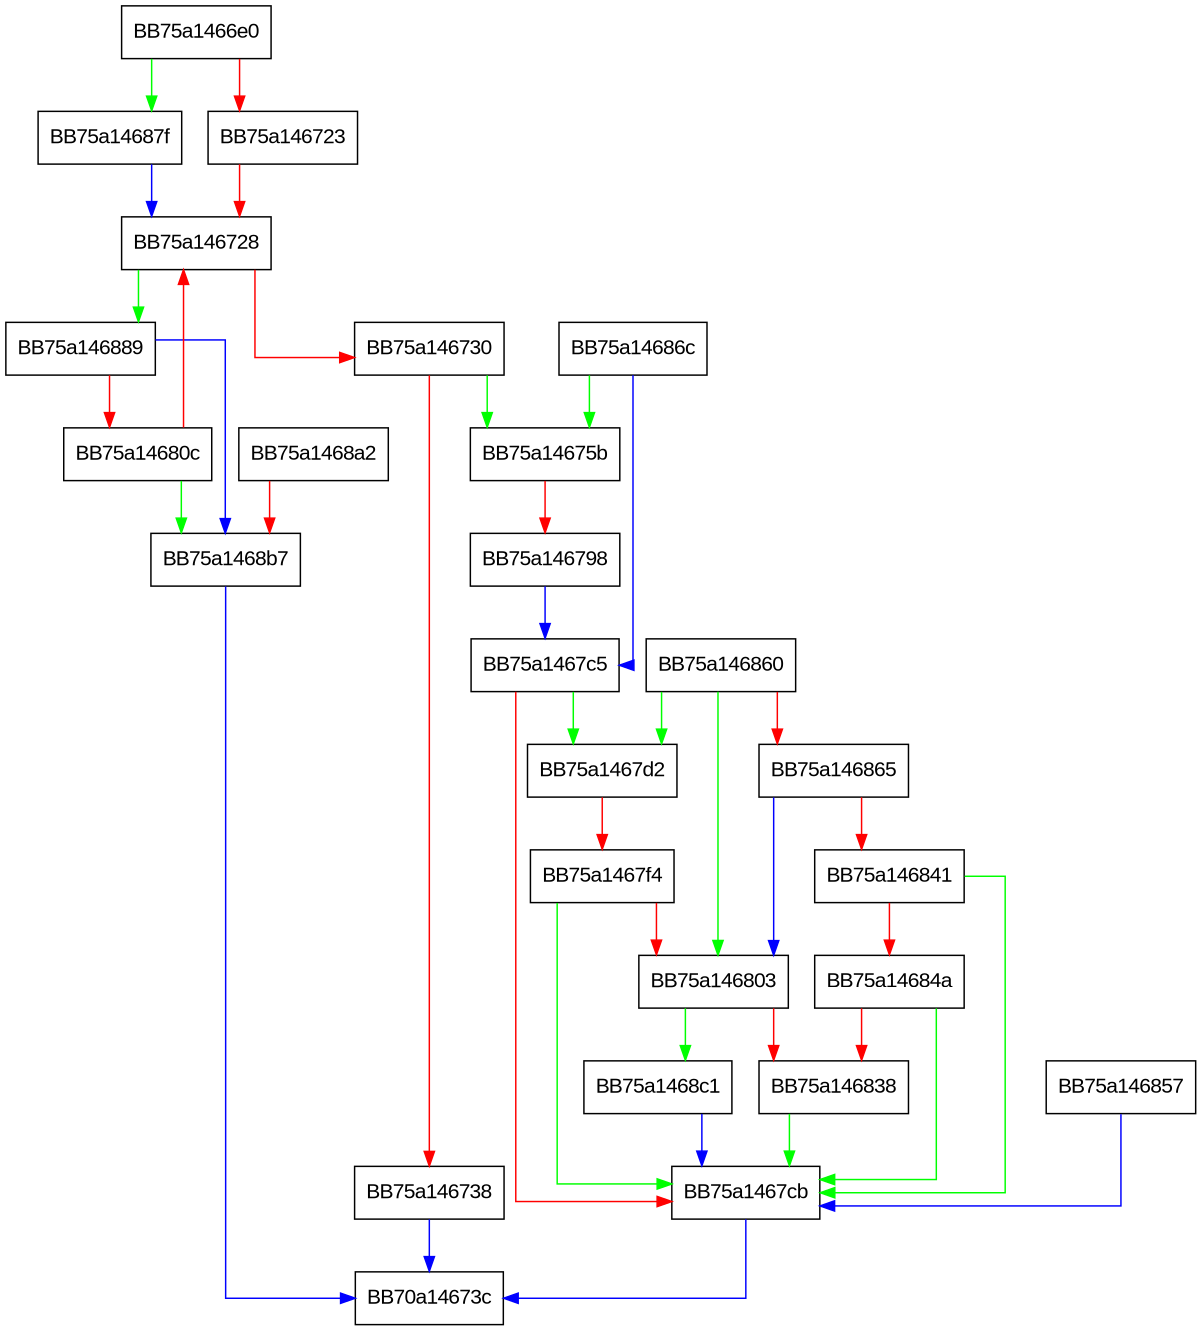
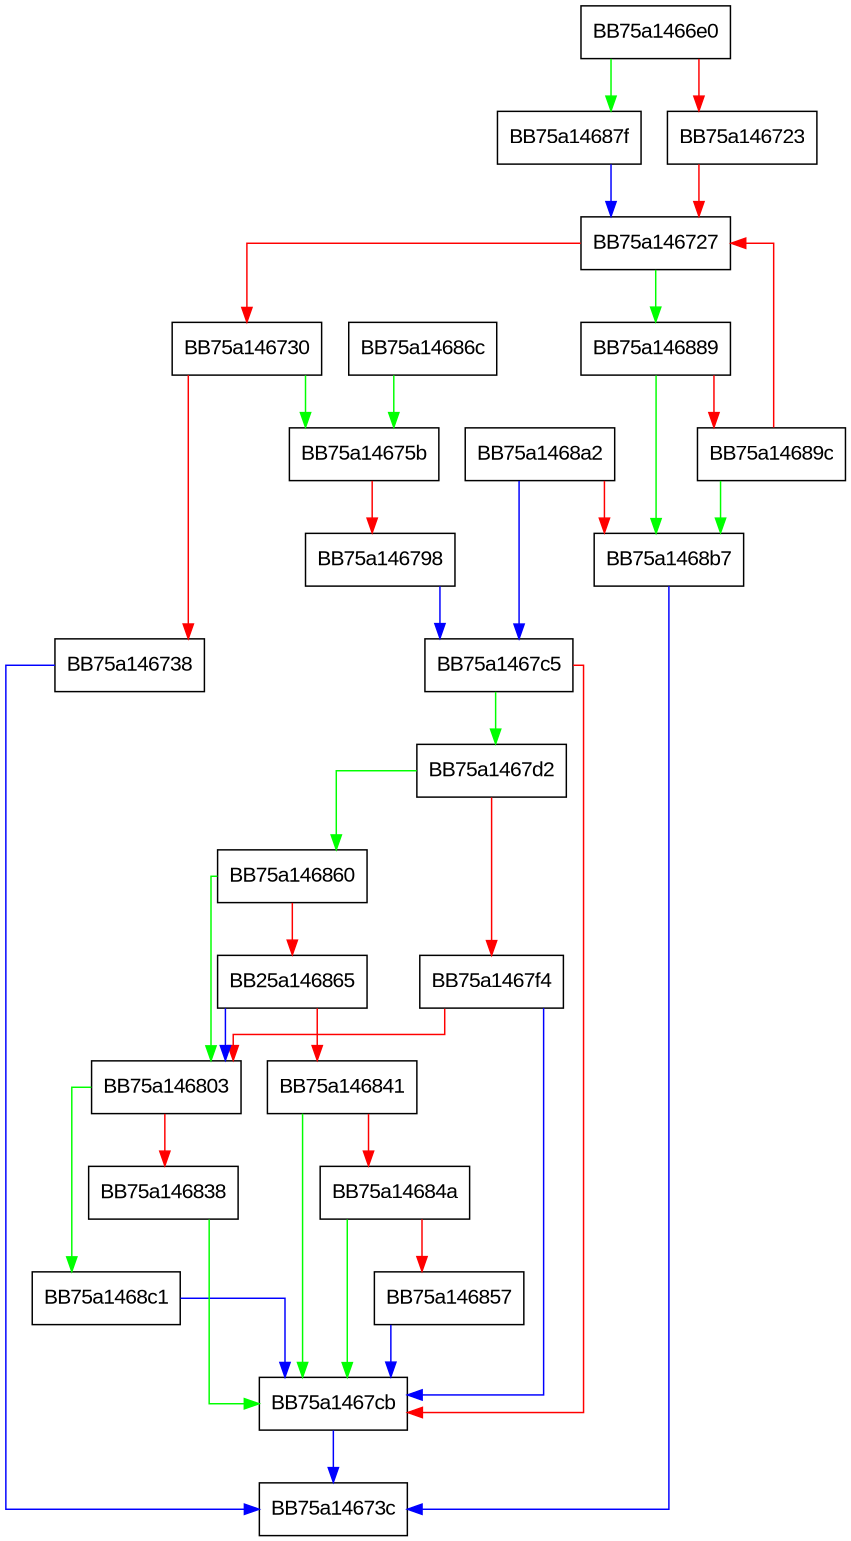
(196, 243) -> (656, 243)
(225, 394) -> (656, 447)
(138, 454) -> (771, 454)
(633, 521) -> (519, 553)
(662, 710) -> (344, 771)
(834, 771) -> (292, 982)
(862, 1027) -> (422, 1238)
(557, 1093) -> (544, 1262)
(429, 1298) -> (333, 1509)
